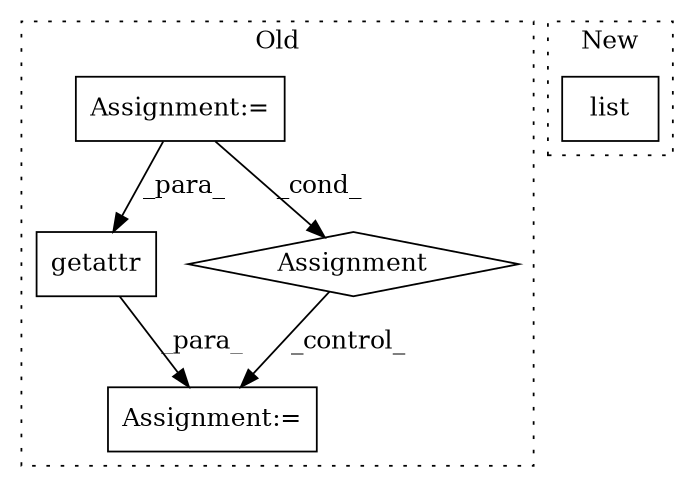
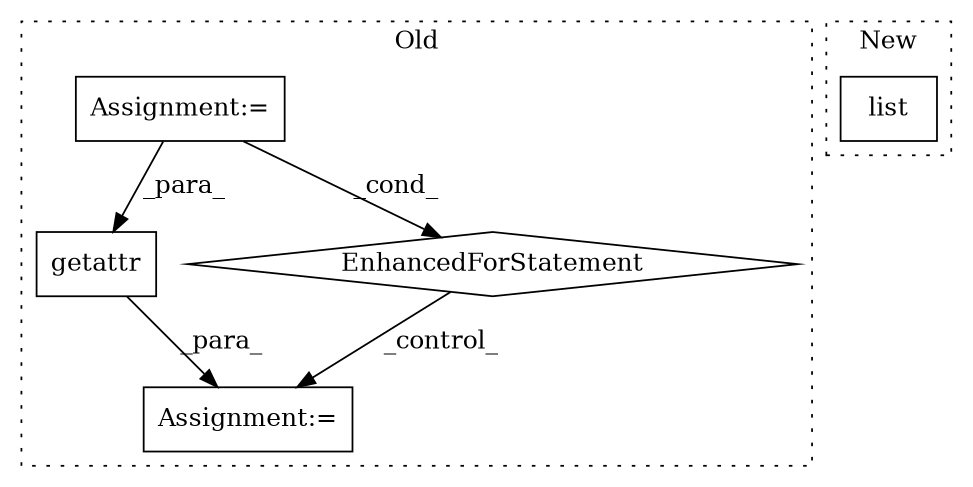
(353, 264) -> (493, 264)
